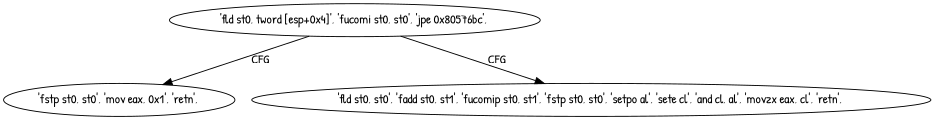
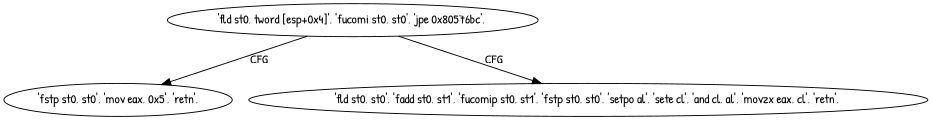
(119, 100) -> (118, 100)
